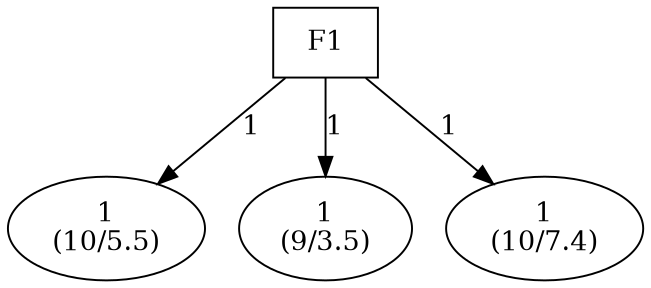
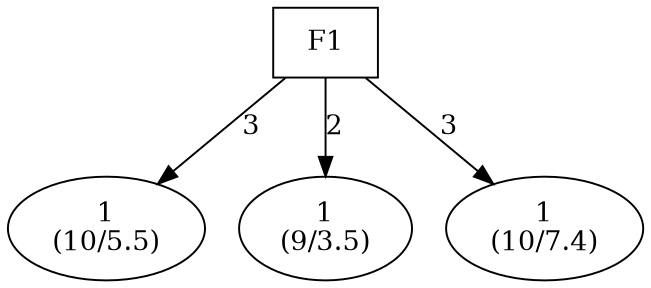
(252, 127) -> (252, 127)
(335, 127) -> (335, 127)
(450, 127) -> (450, 127)
